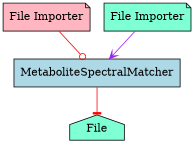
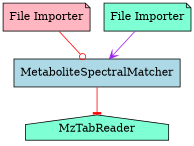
(97, 129) -> (97, 129)
